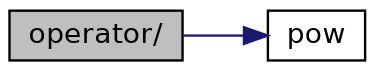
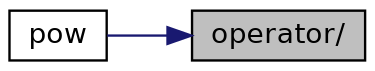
(213, 36) -> (137, 36)
